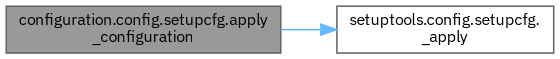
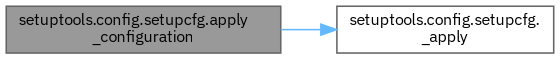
(143, 30) -> (143, 30)
